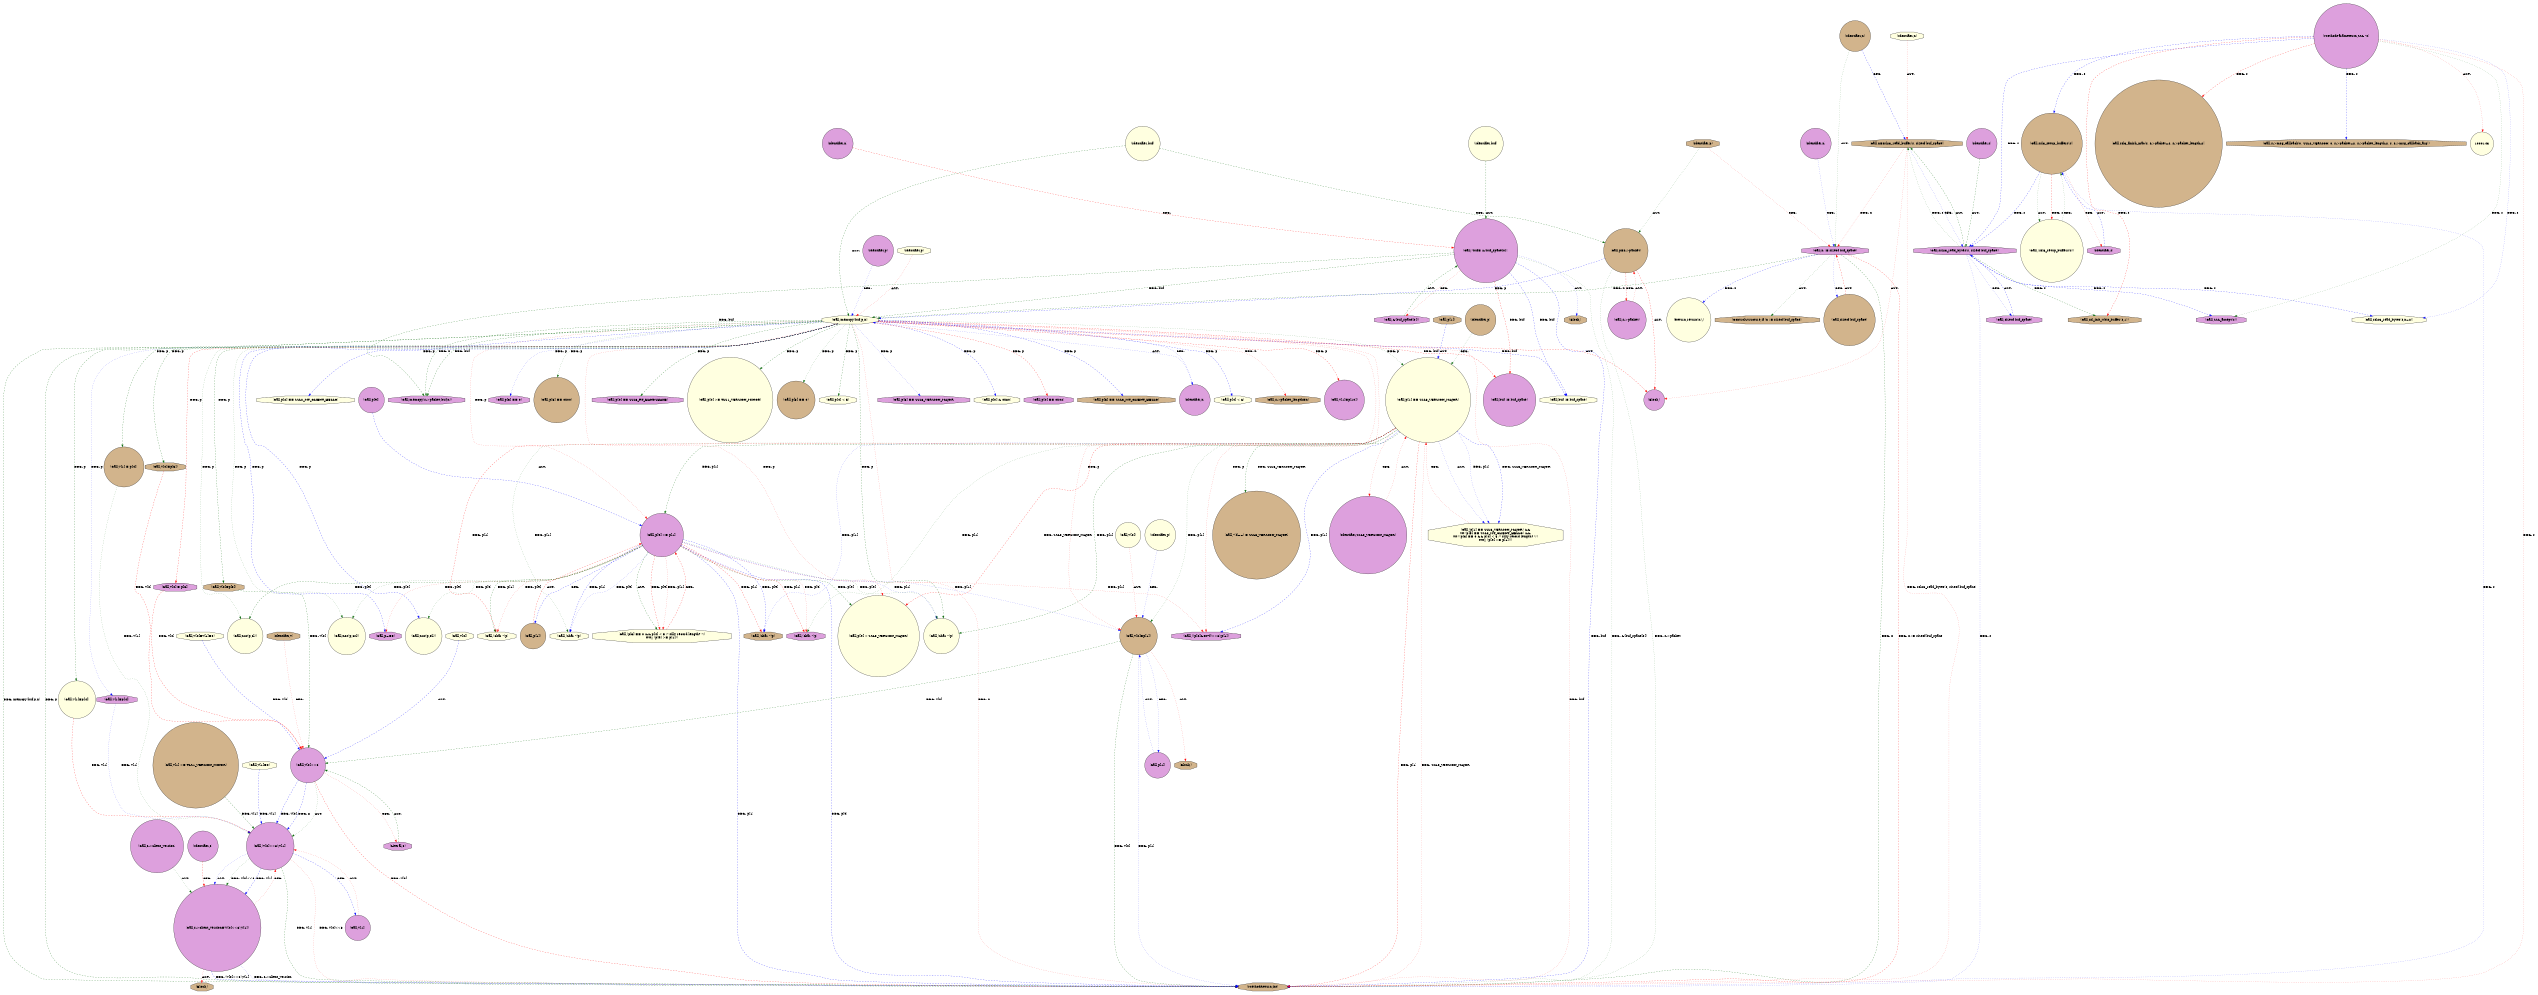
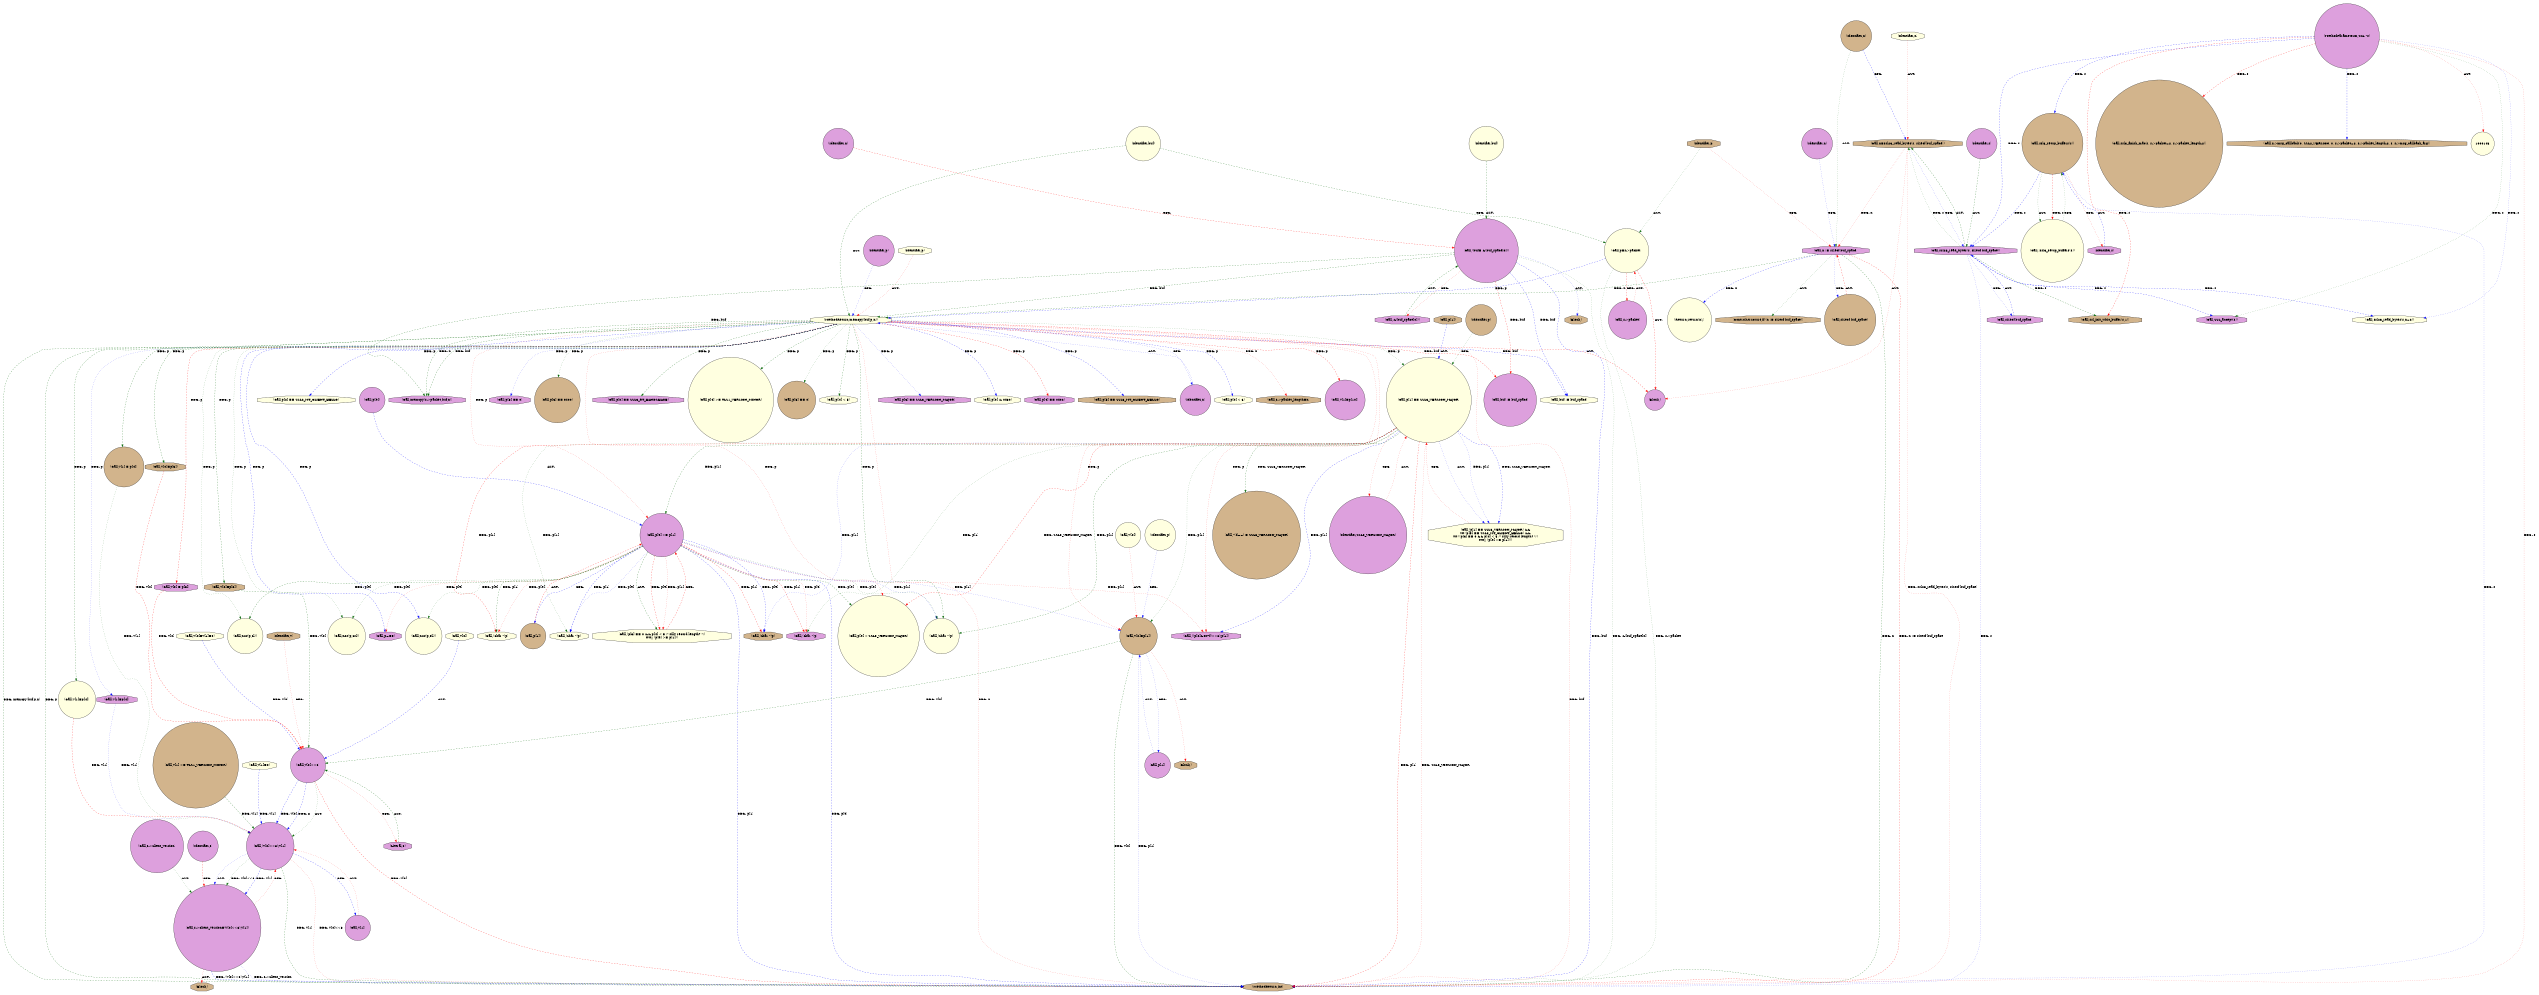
(1907, 144) -> (1908, 144)
(1626, 251) -> (1627, 251)
(850, 320) -> (851, 320)
